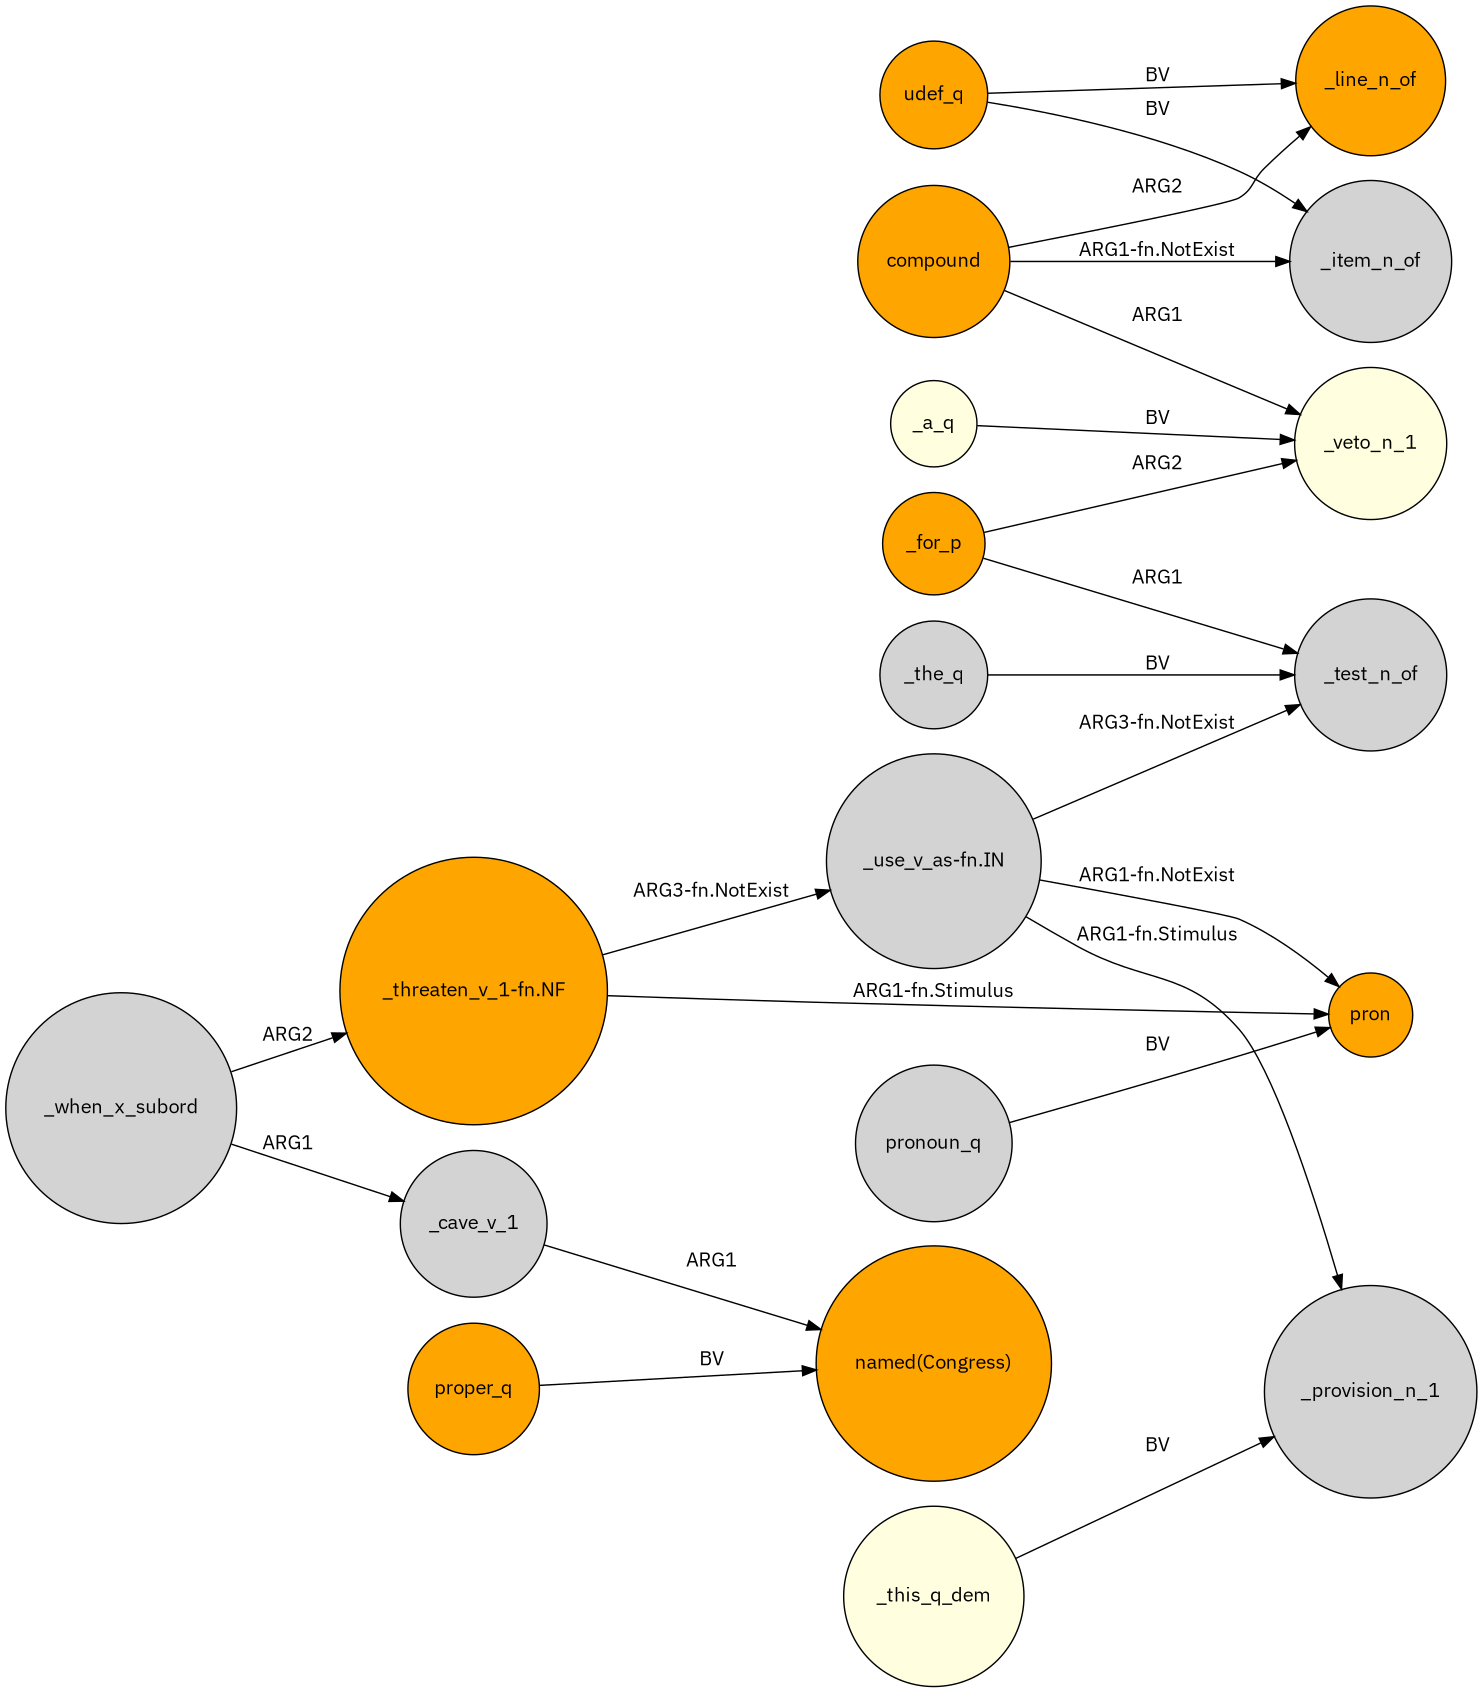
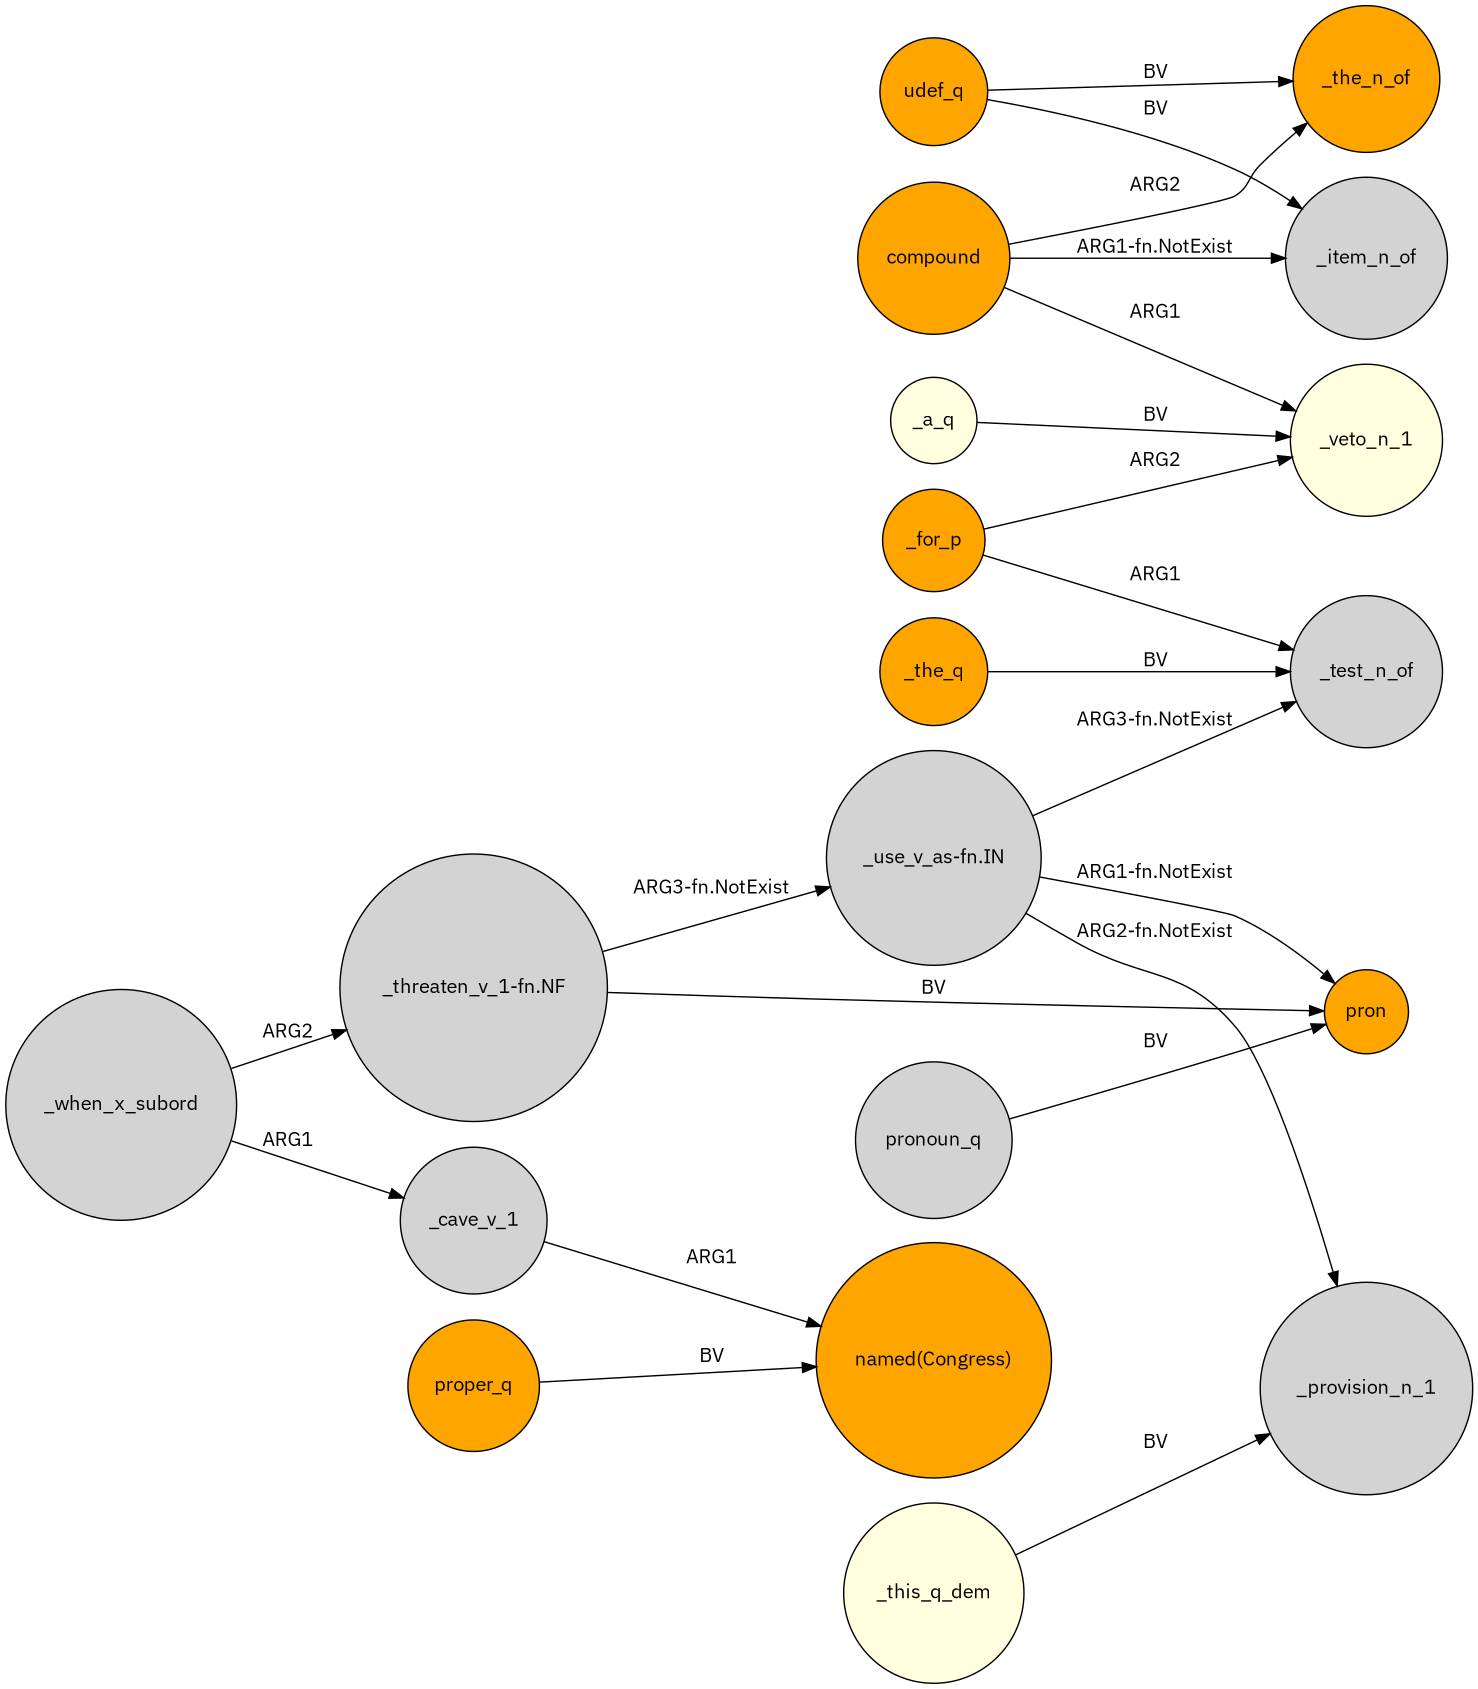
(1371, 81) -> (1366, 79)
(934, 675) -> (934, 672)
(1158, 935) -> (1156, 932)
(474, 991) -> (474, 988)
(934, 992) -> (934, 988)
